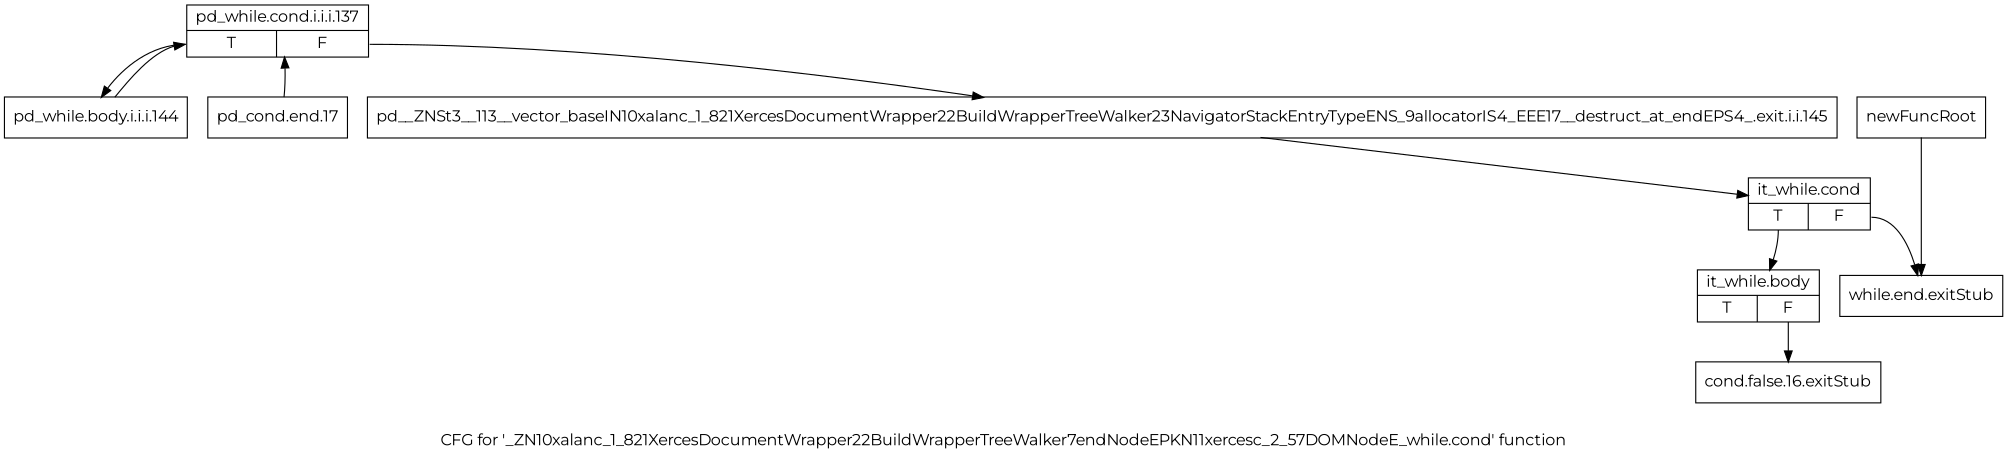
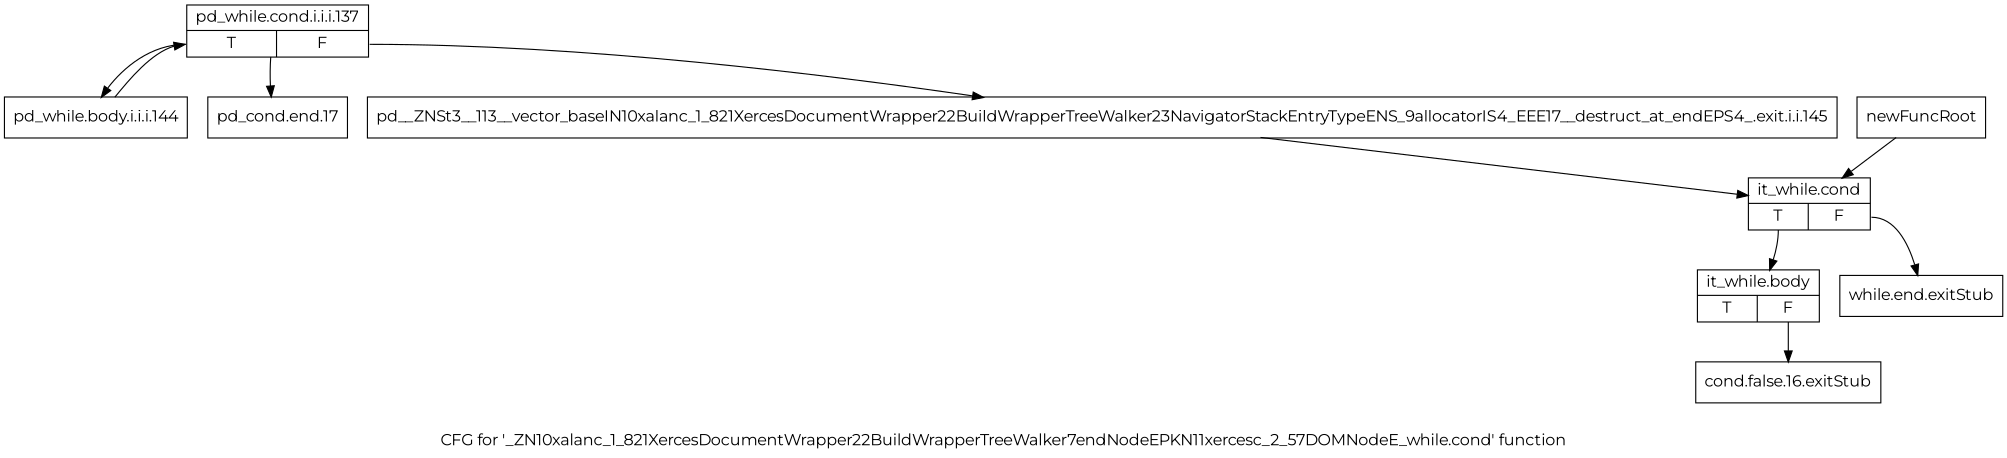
(285, 83) -> (270, 71)
(1921, 201) -> (1874, 154)
